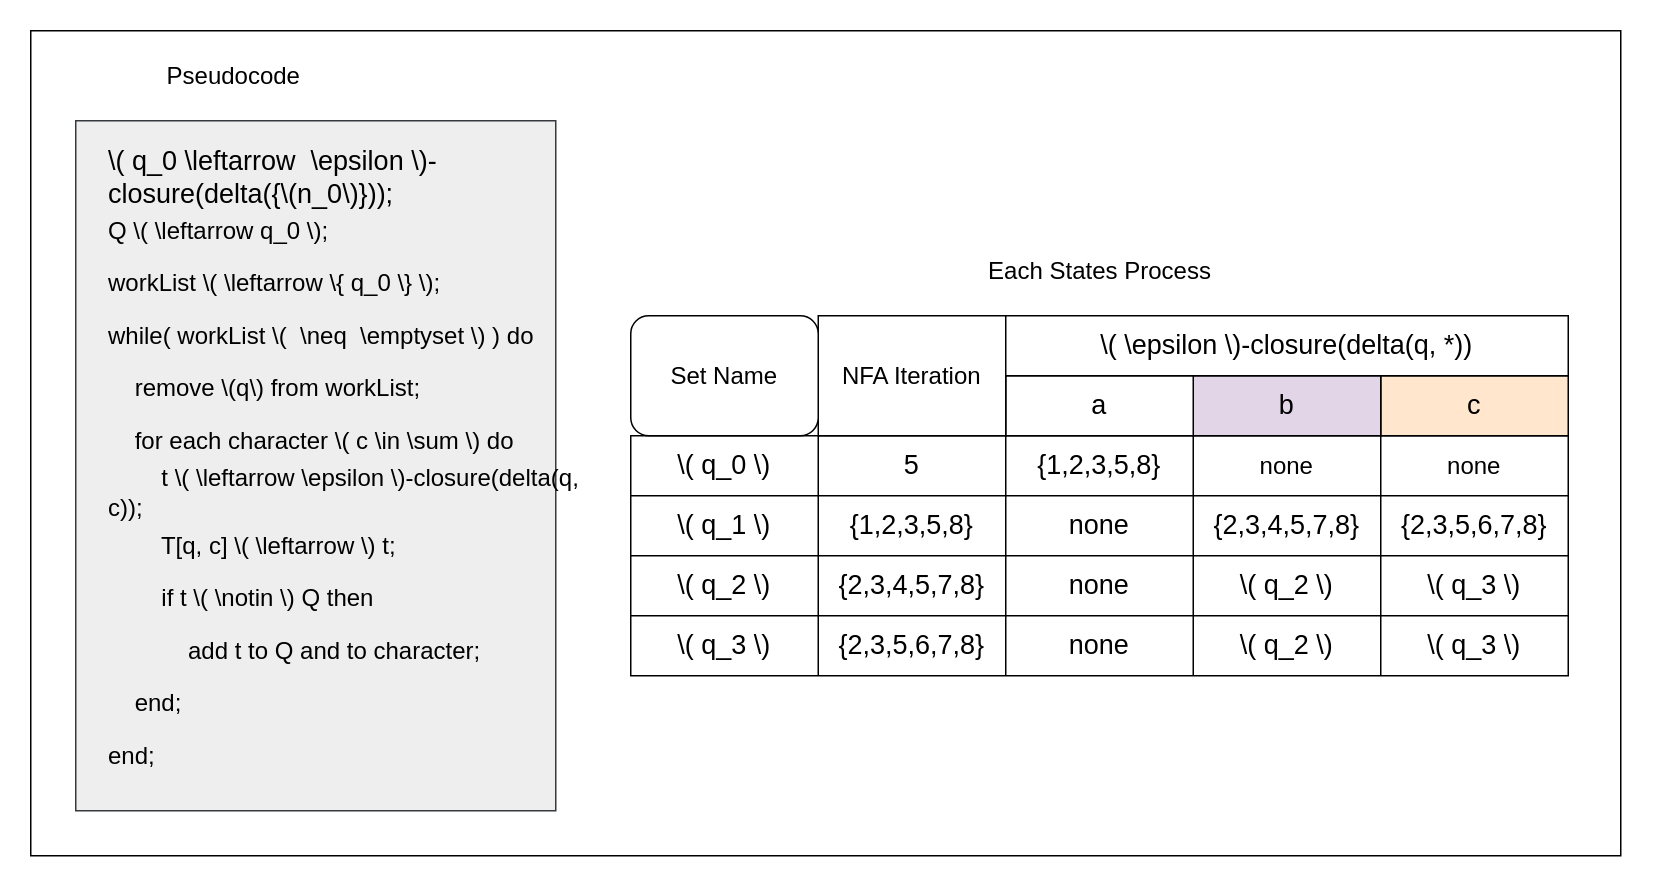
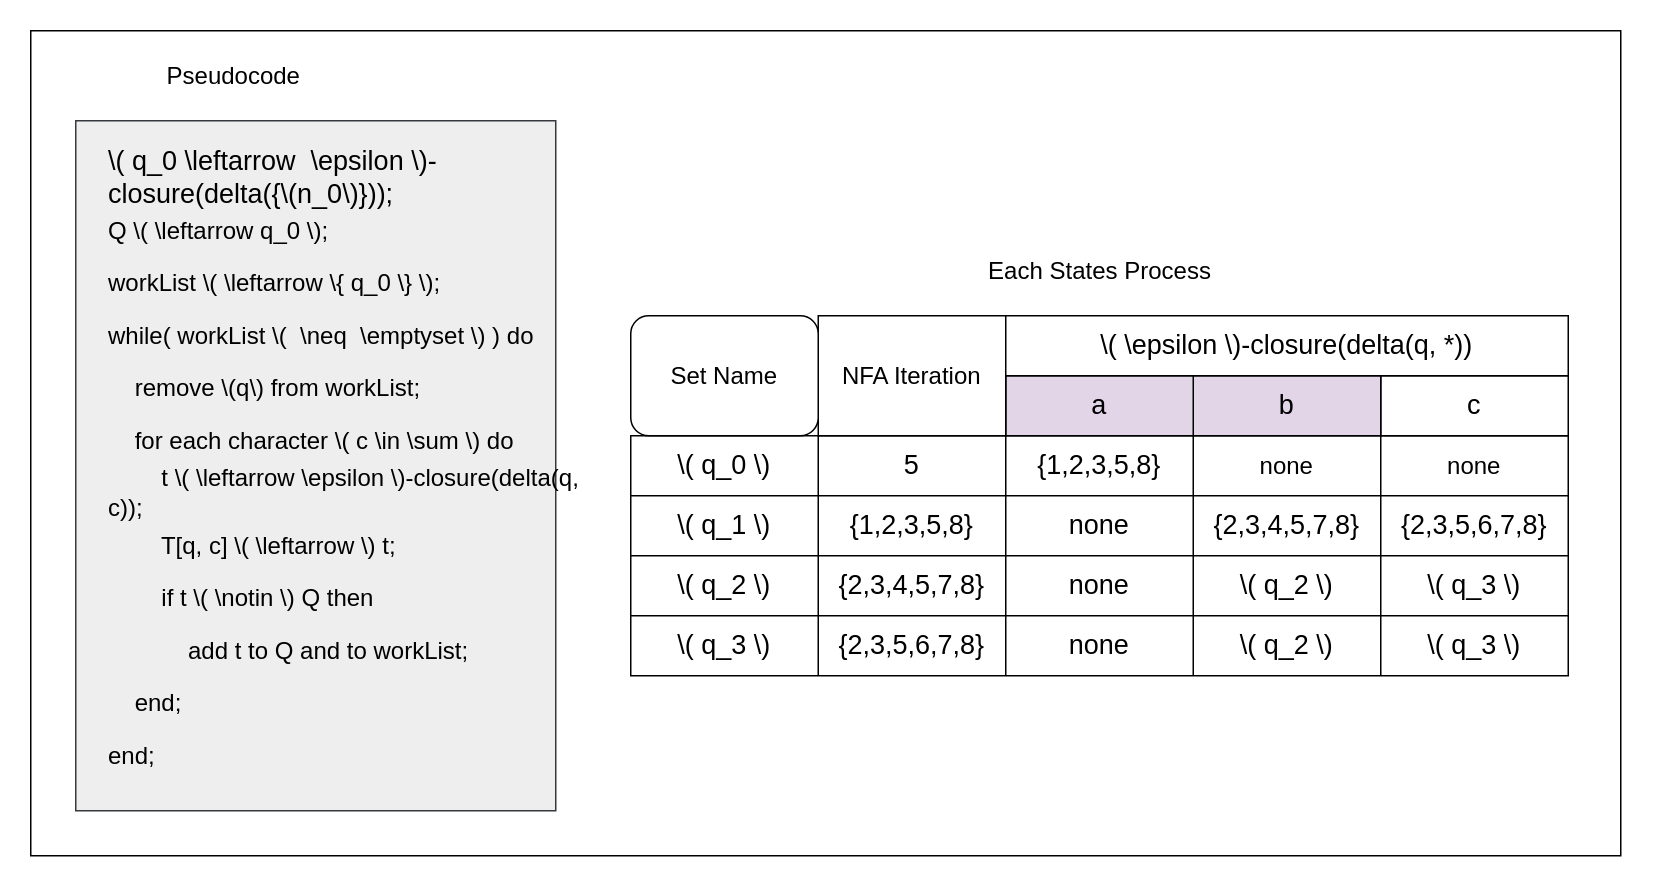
(1100, 406) -> (1100, 406)
(1475, 406) -> (1475, 406)
(233, 650) -> (226, 650)
